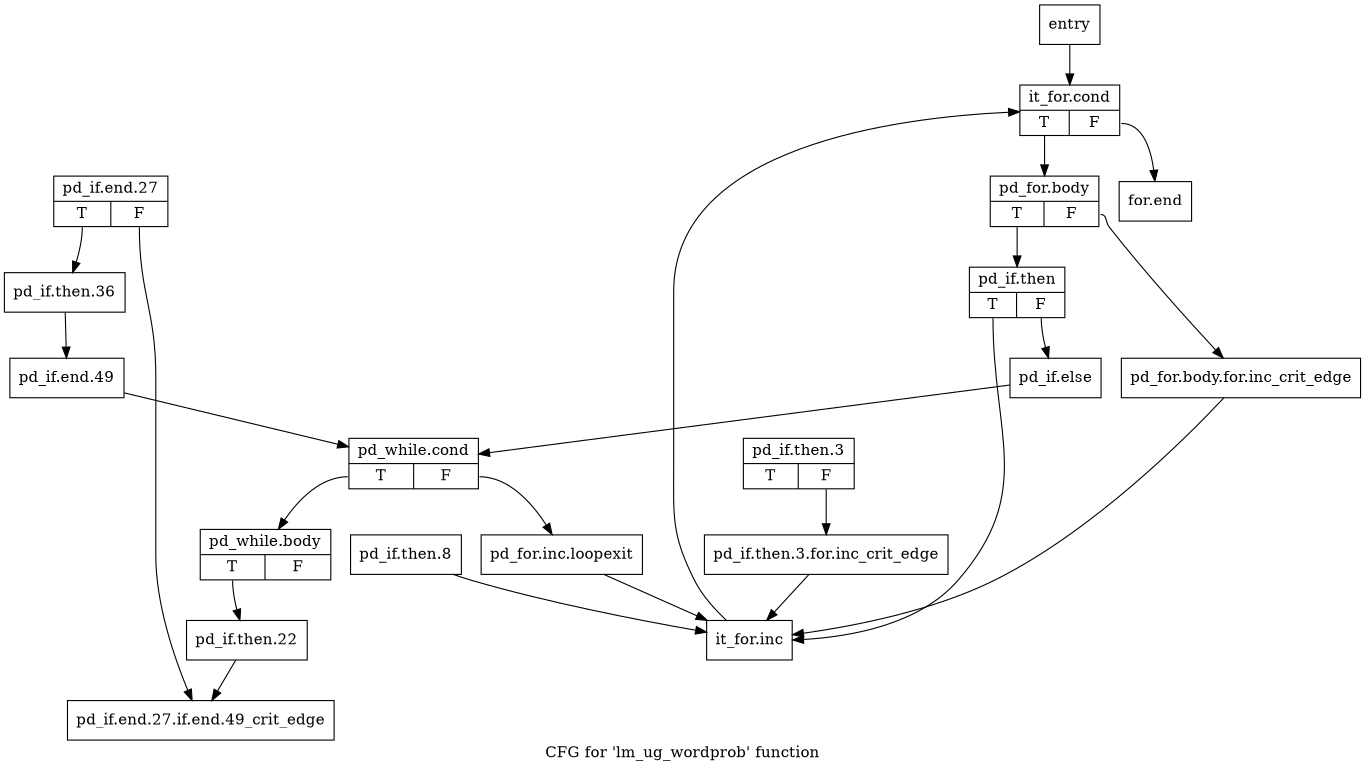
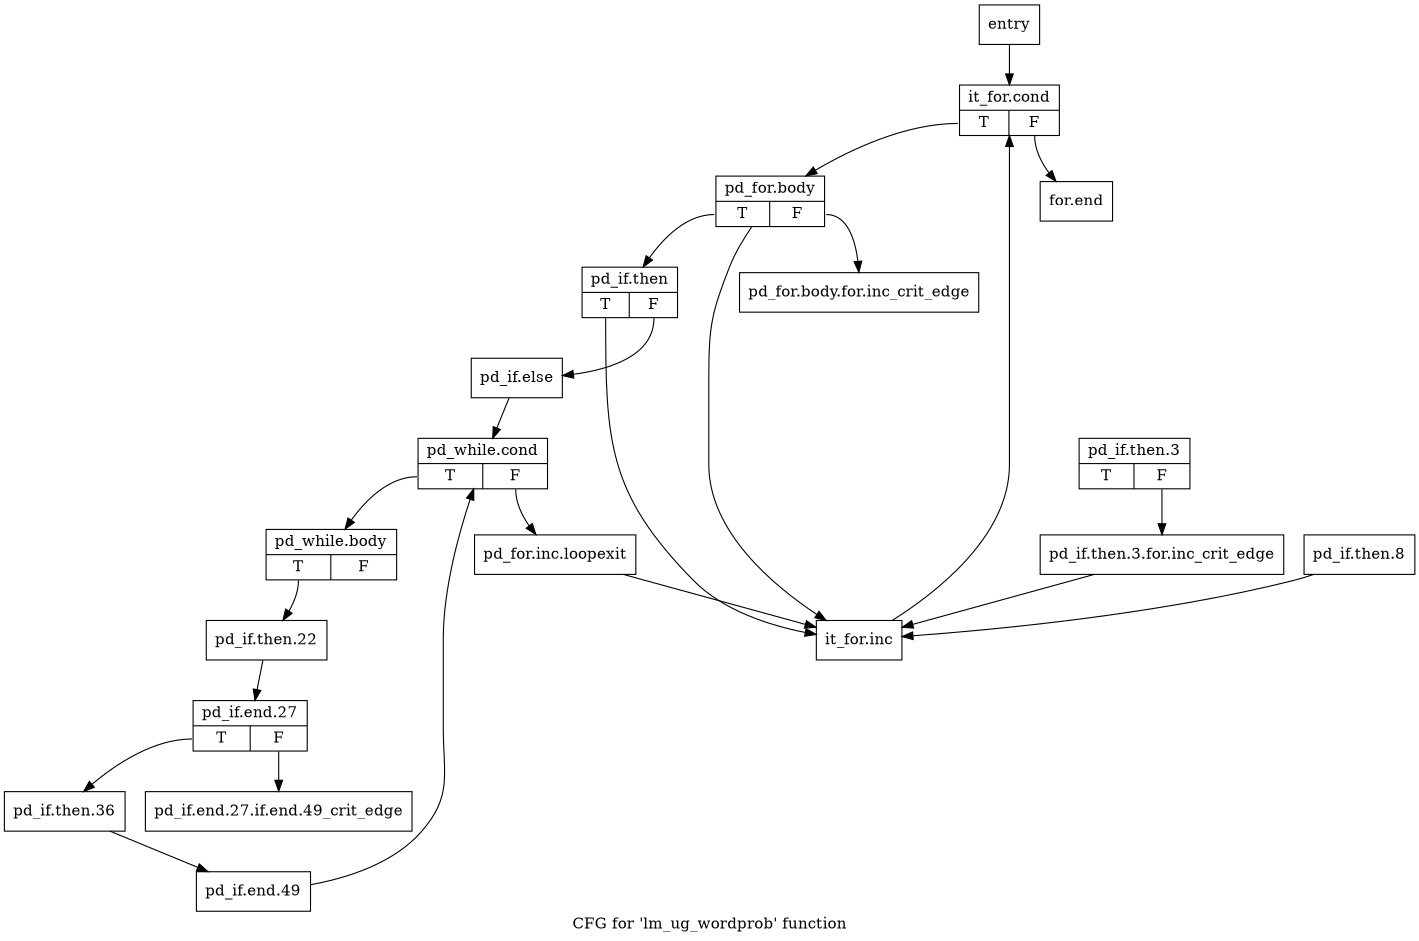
(1036, 557) -> (709, 437)
(227, 675) -> (260, 675)
